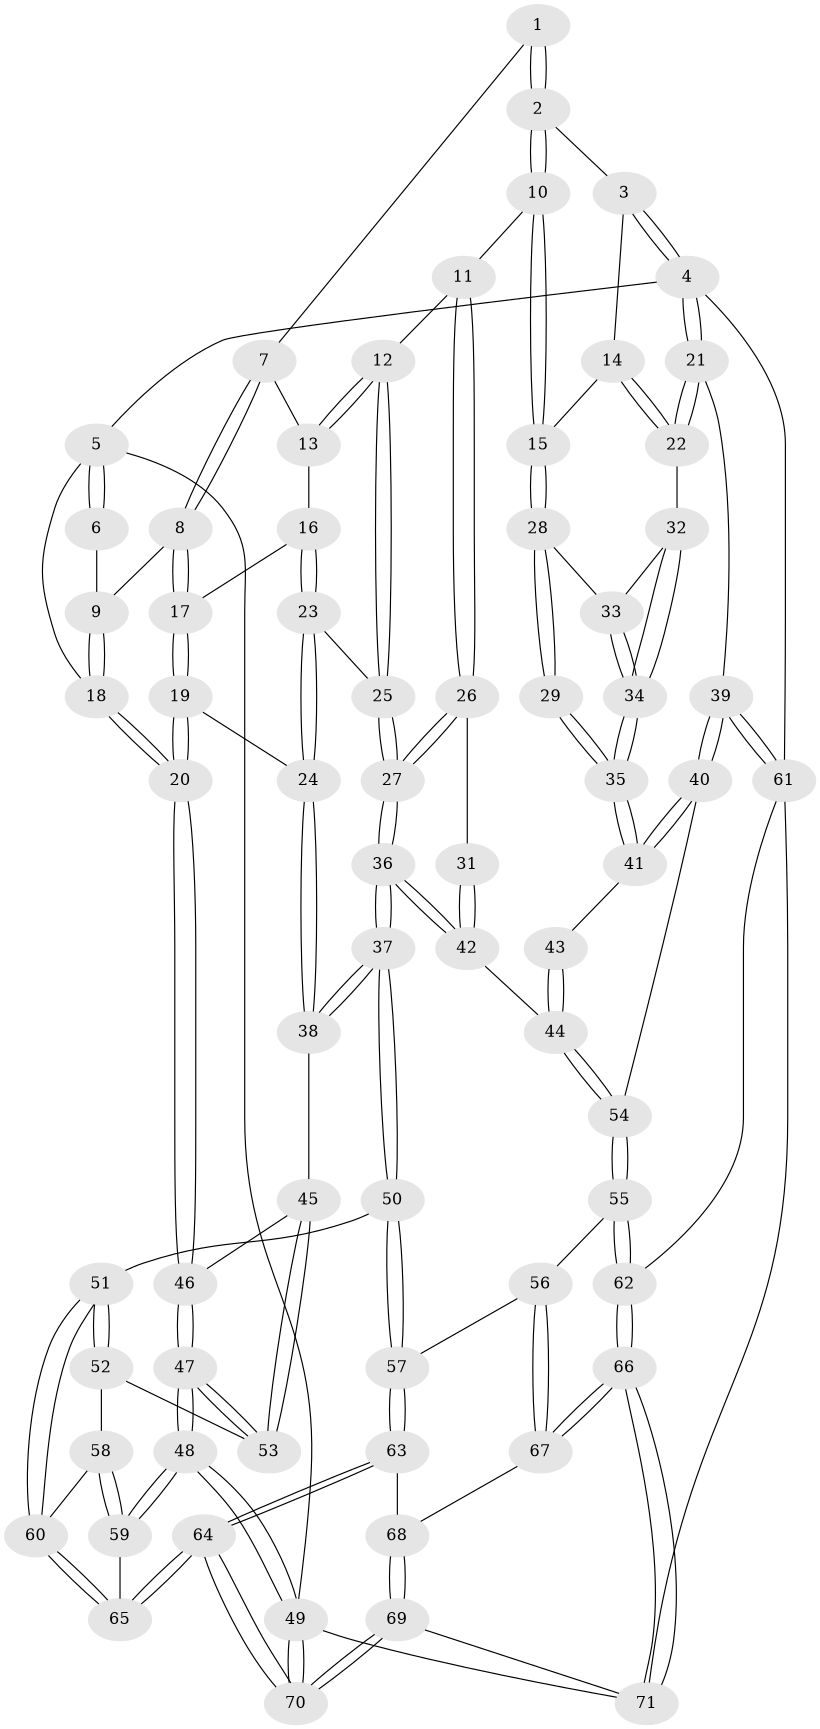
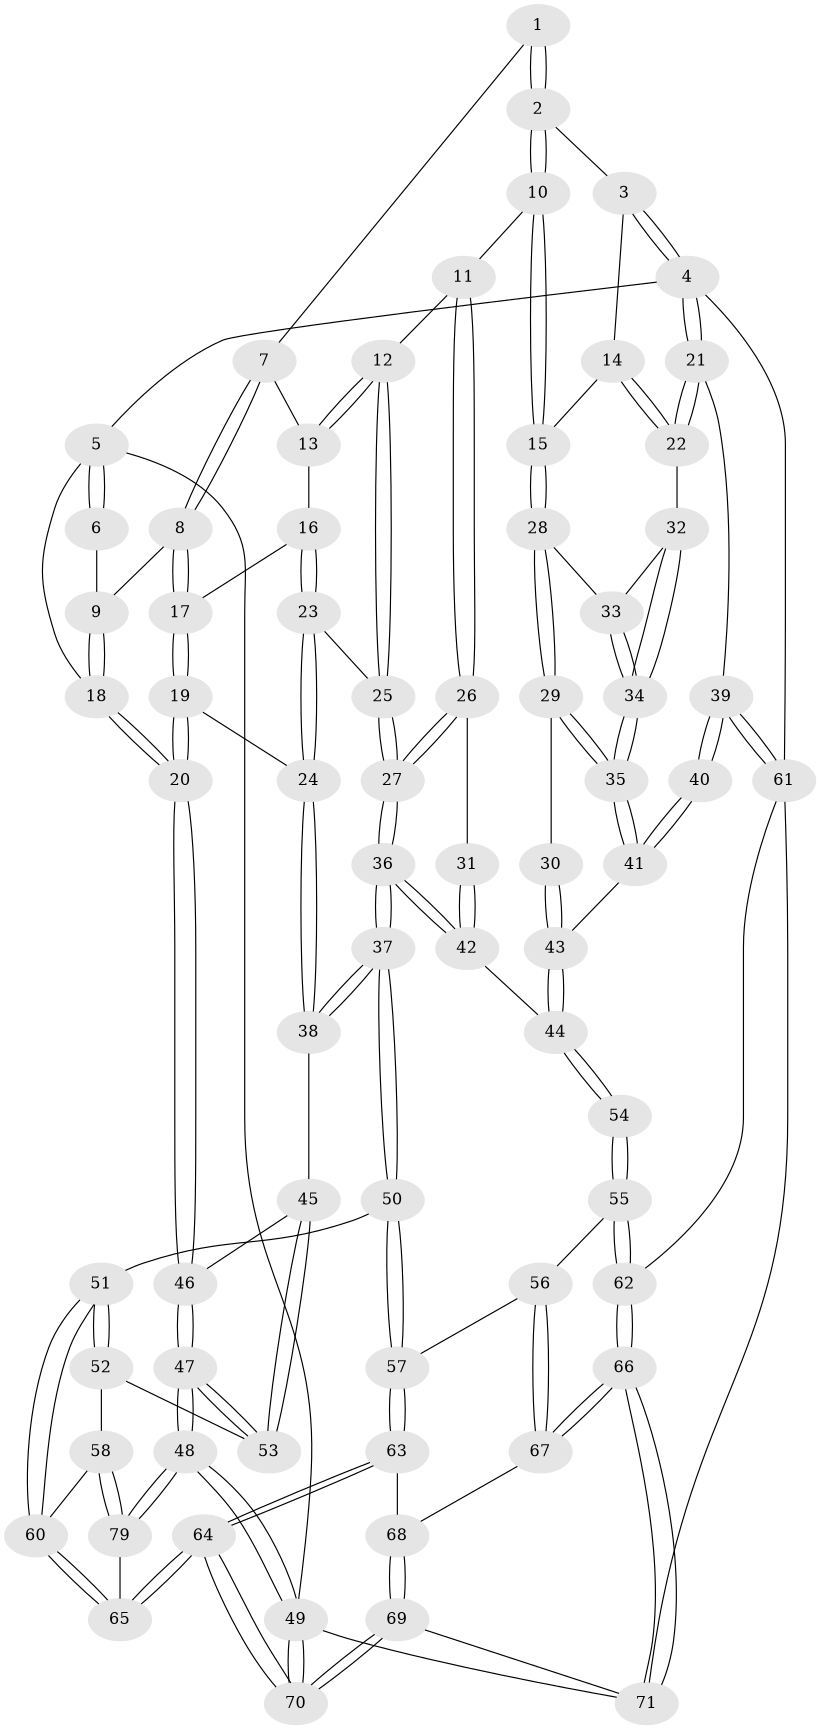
none -> (551, 865)
(662, 949) -> none
(120, 1536) -> (120, 1536)
